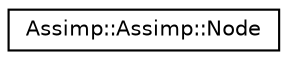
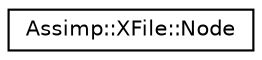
(144, 30) -> (131, 30)
